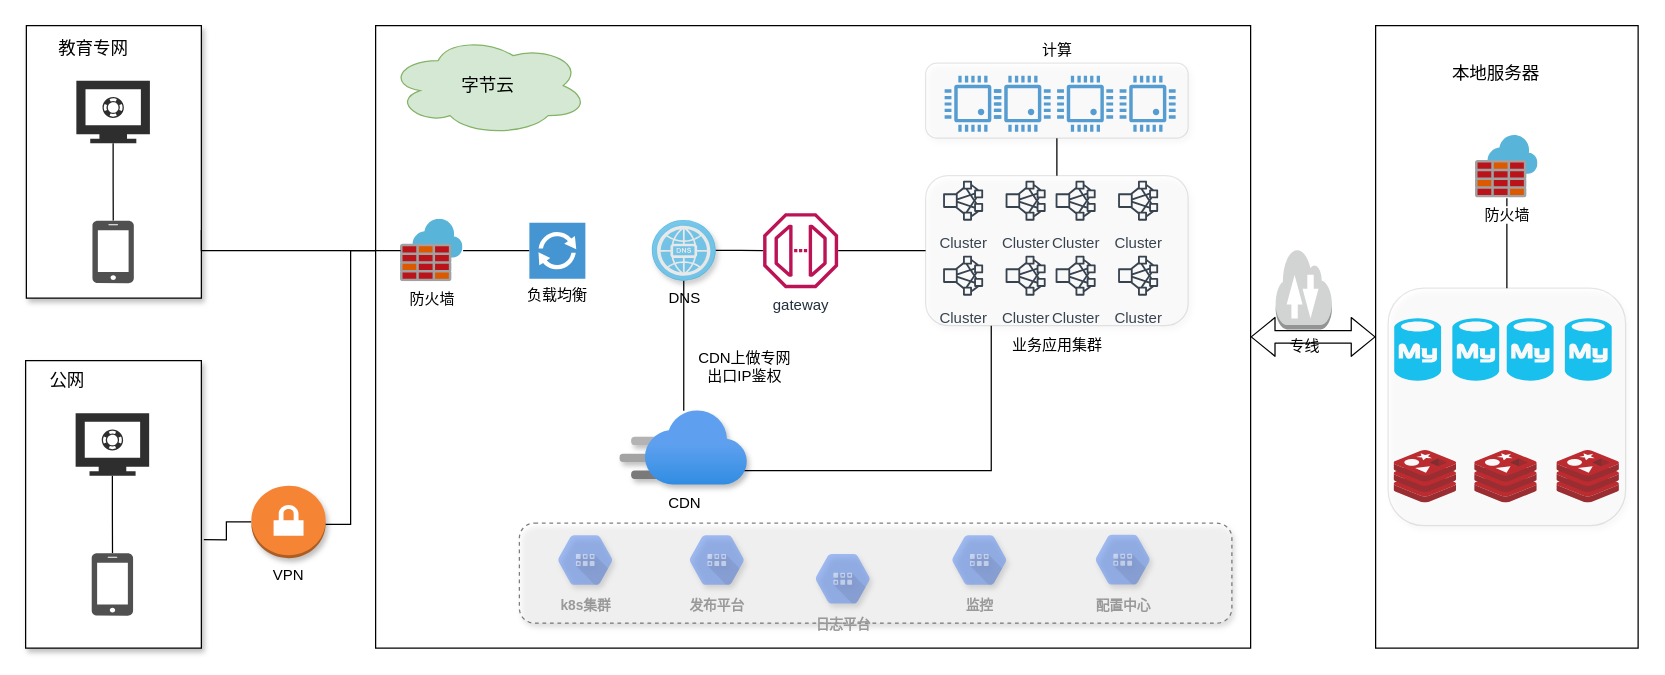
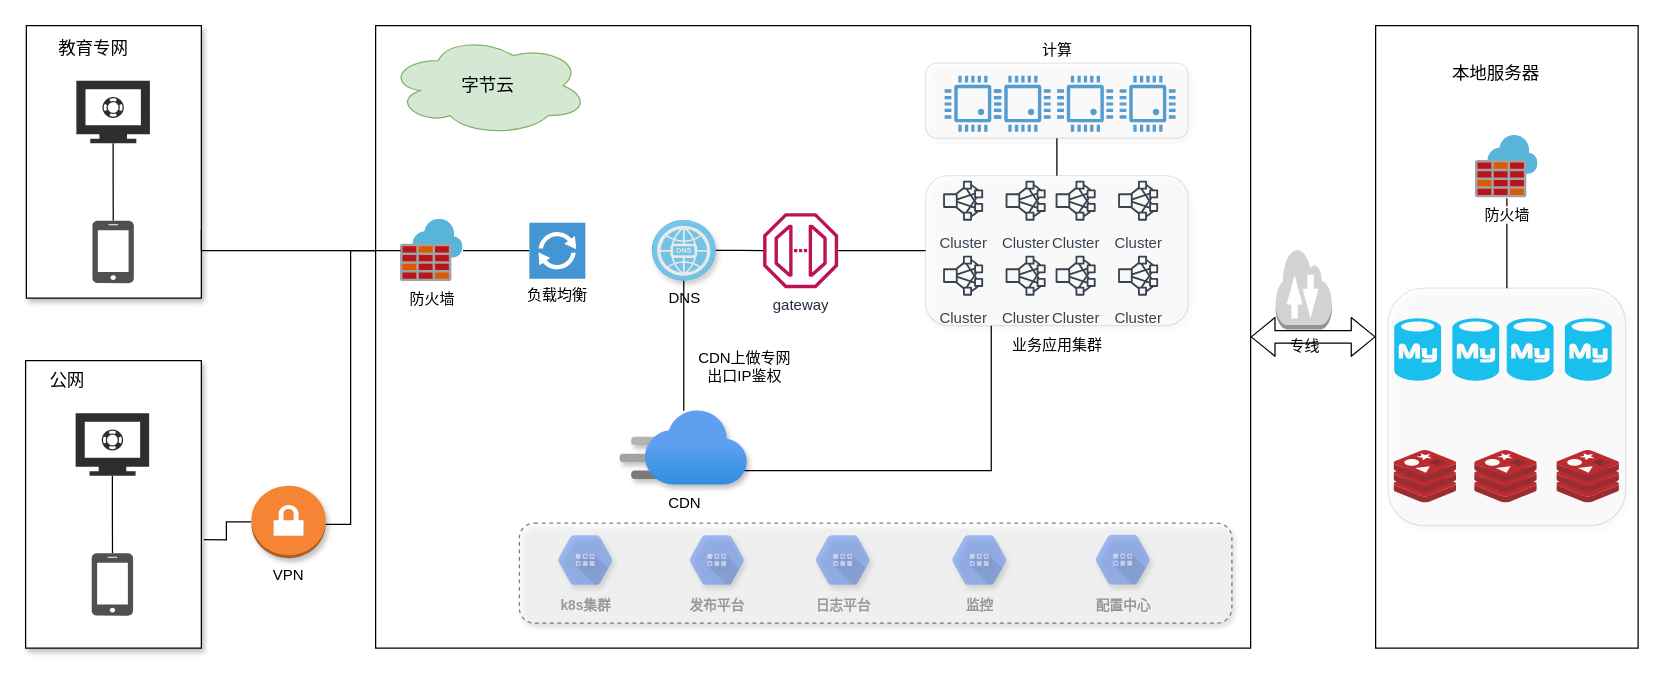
(843, 579) -> (843, 560)
